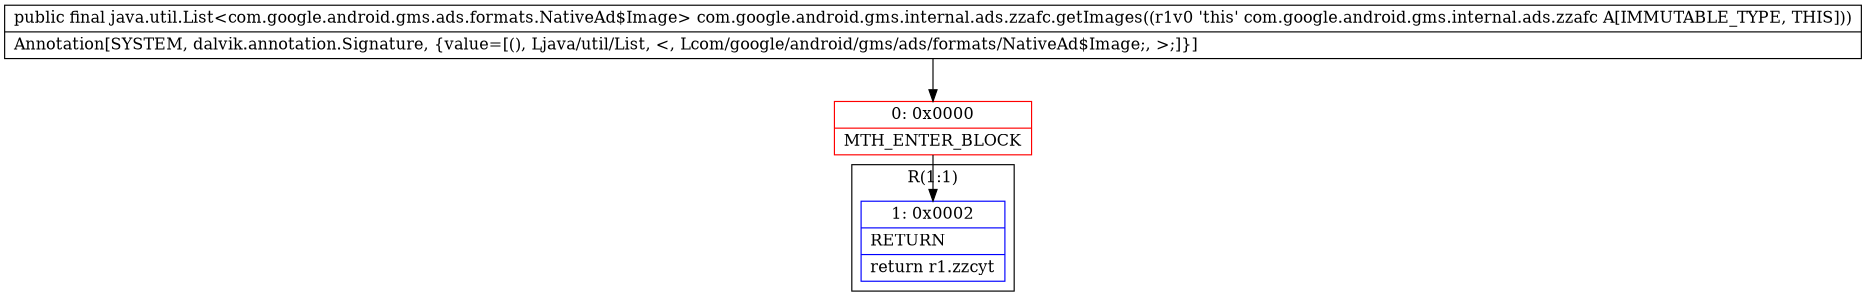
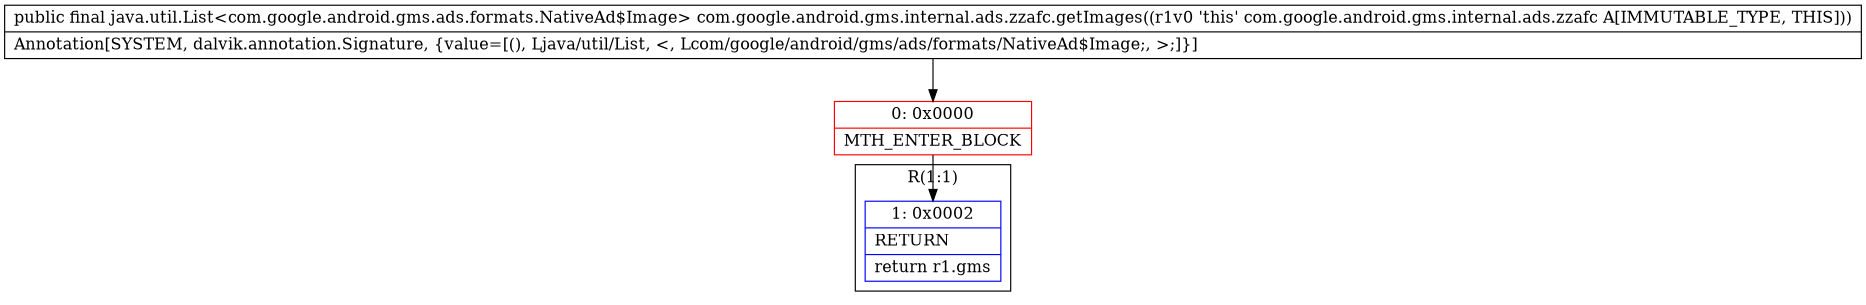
(933, 267) -> (933, 267)
